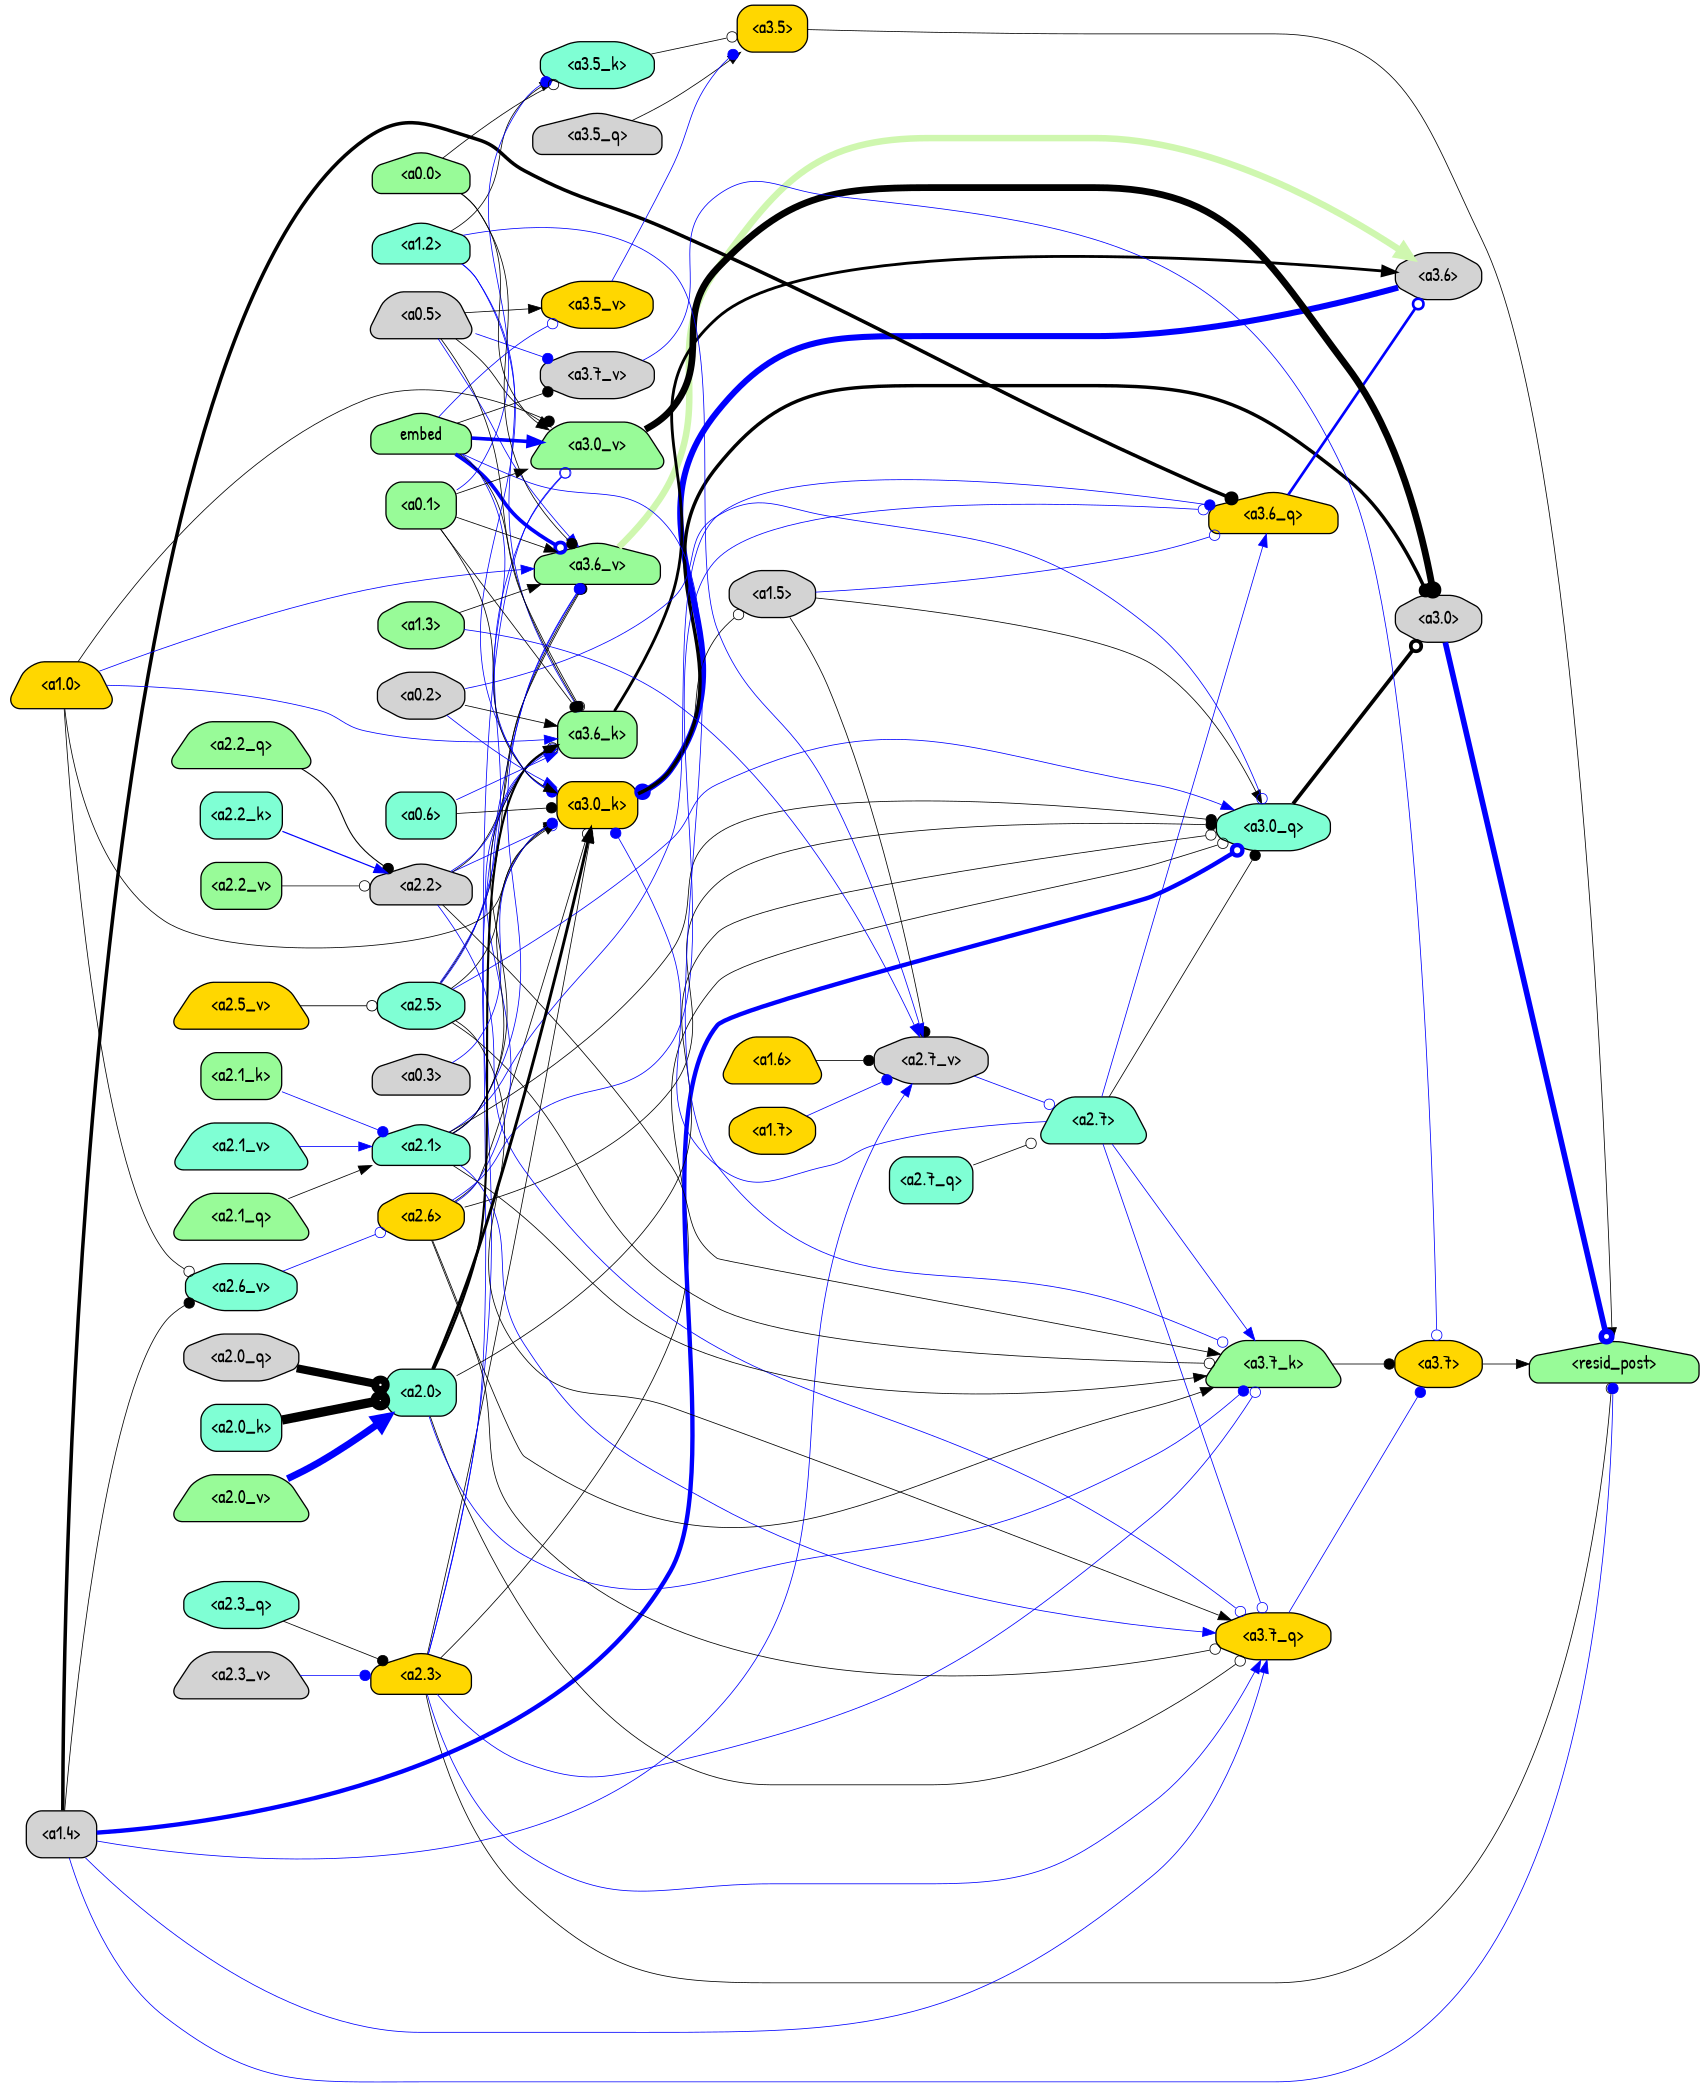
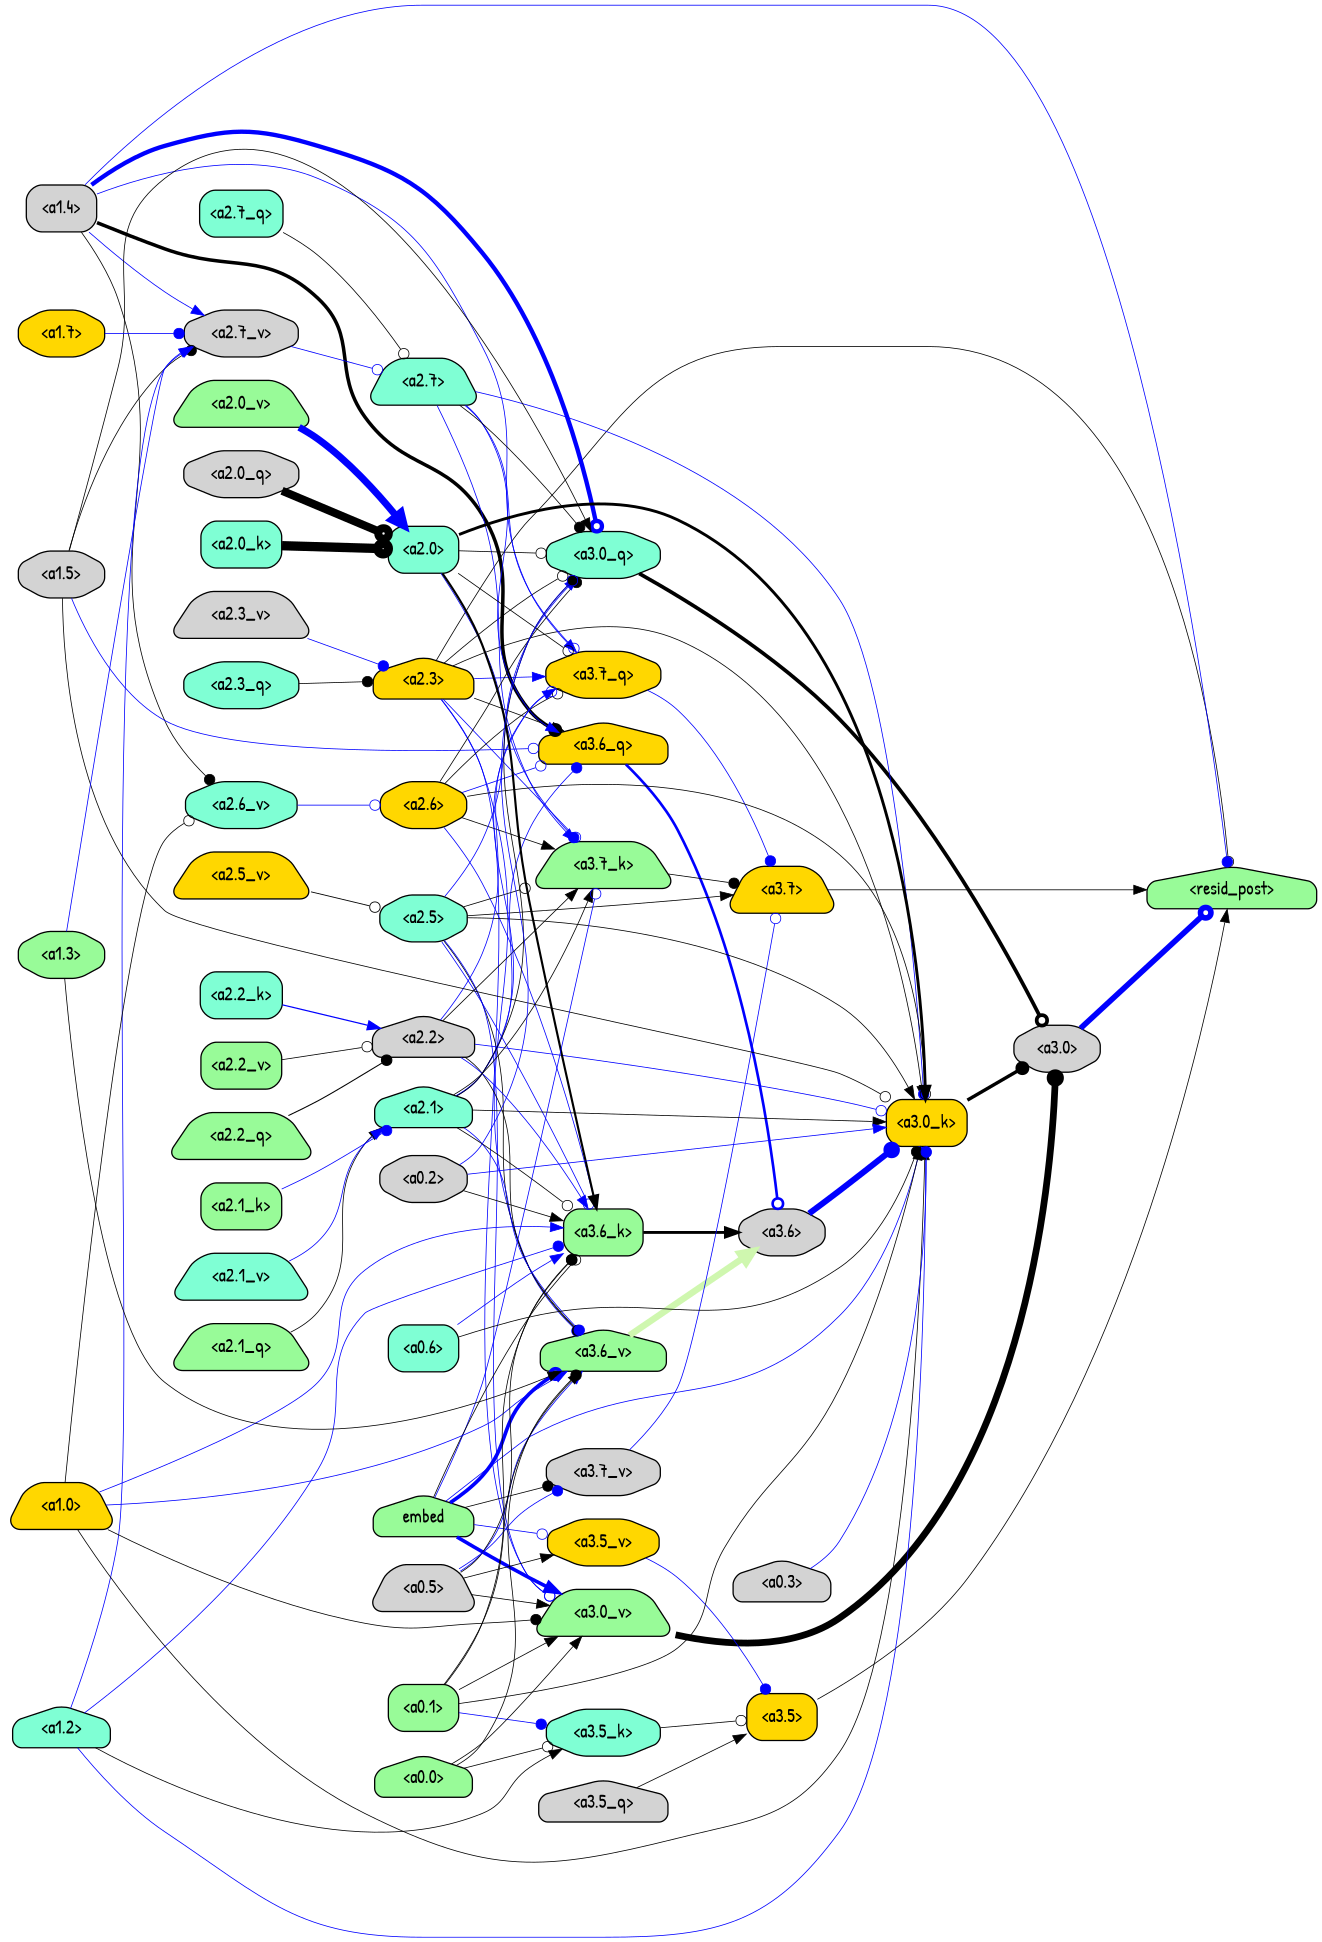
(695, 711) -> (359, 965)
none -> (513, 712)
(772, 1060) -> none
(1439, 1364) -> (782, 890)
(702, 1418) -> (607, 906)
